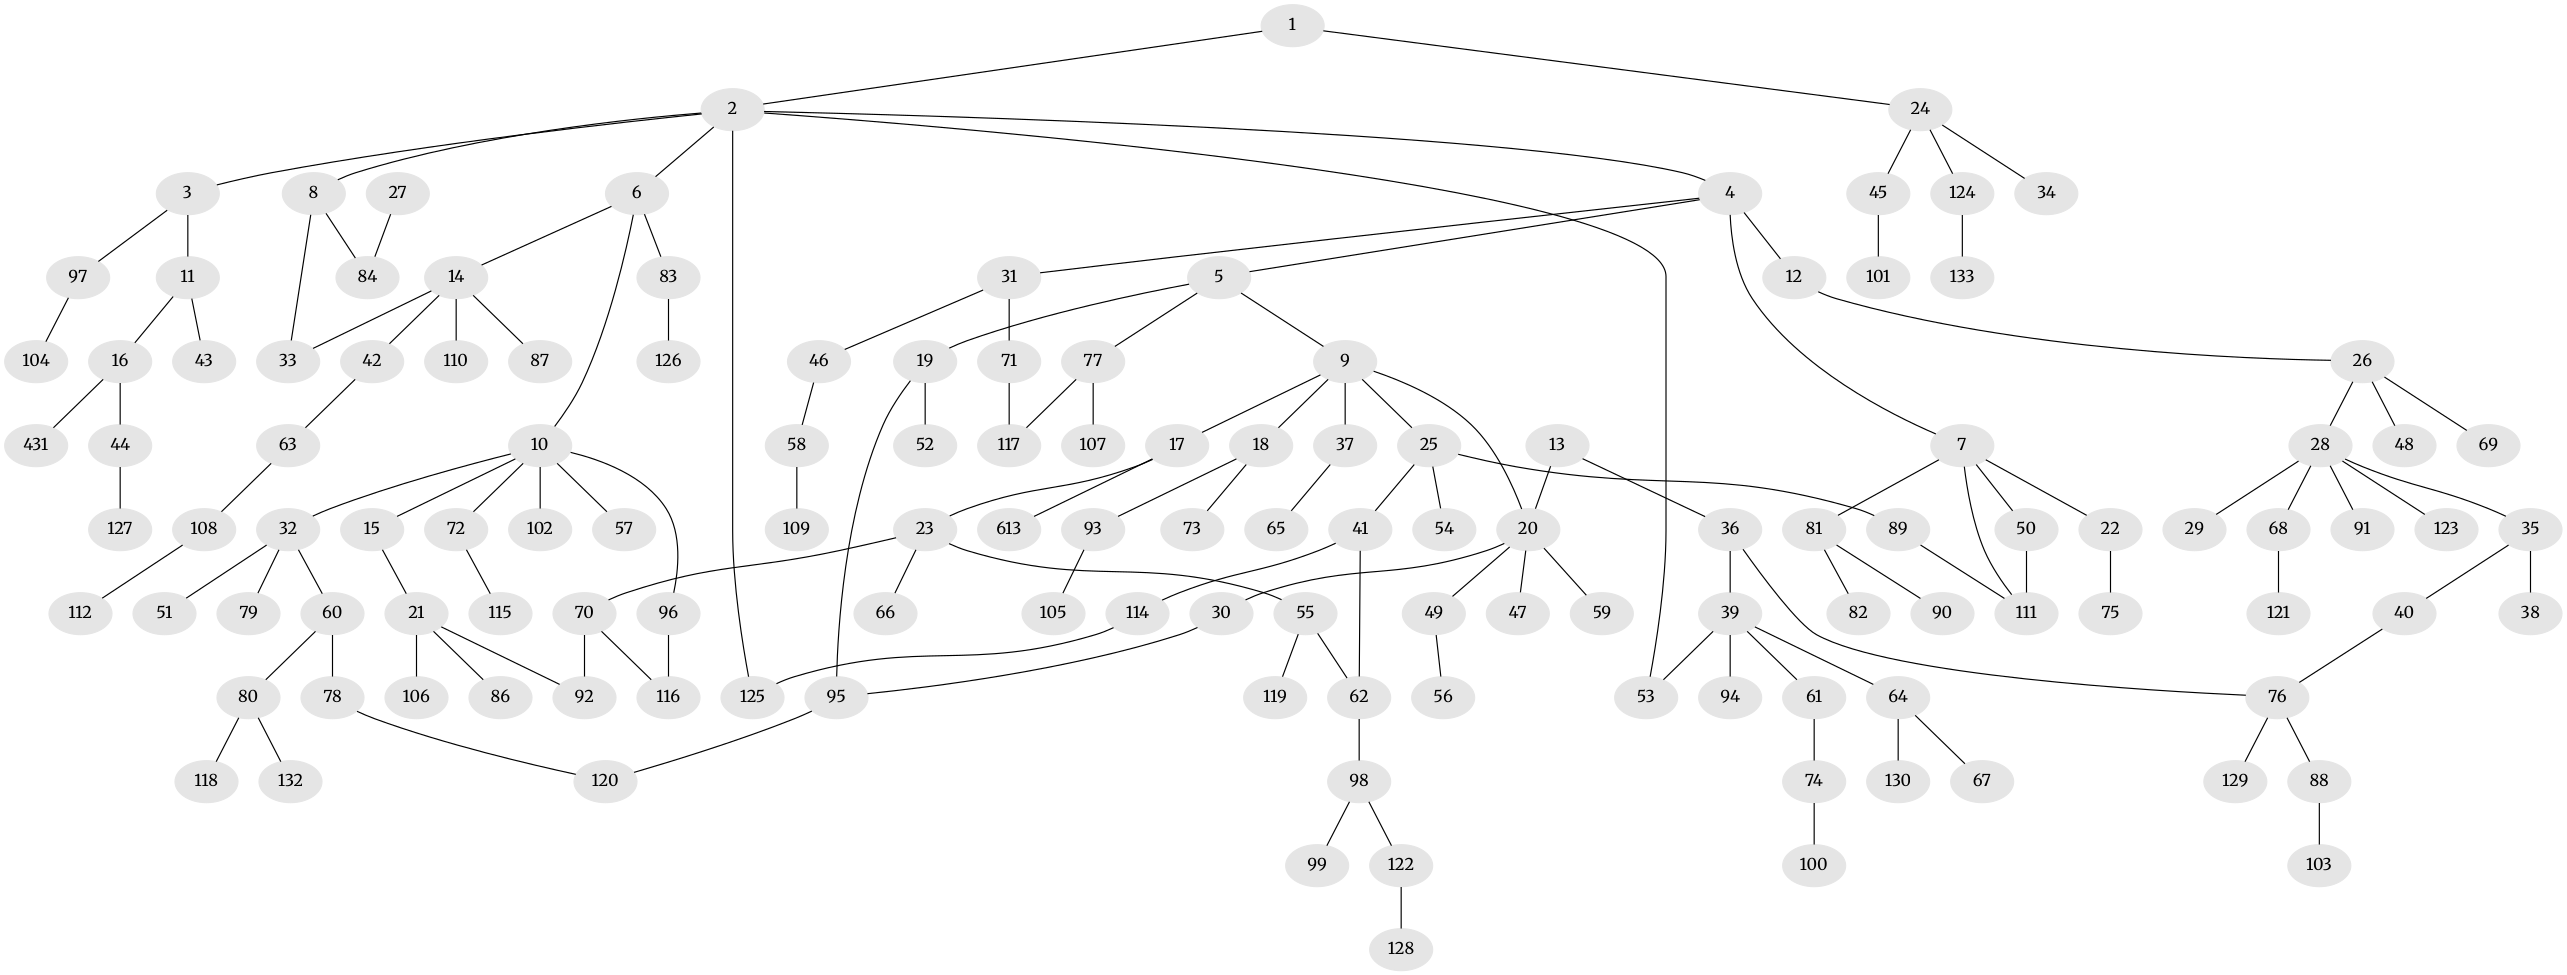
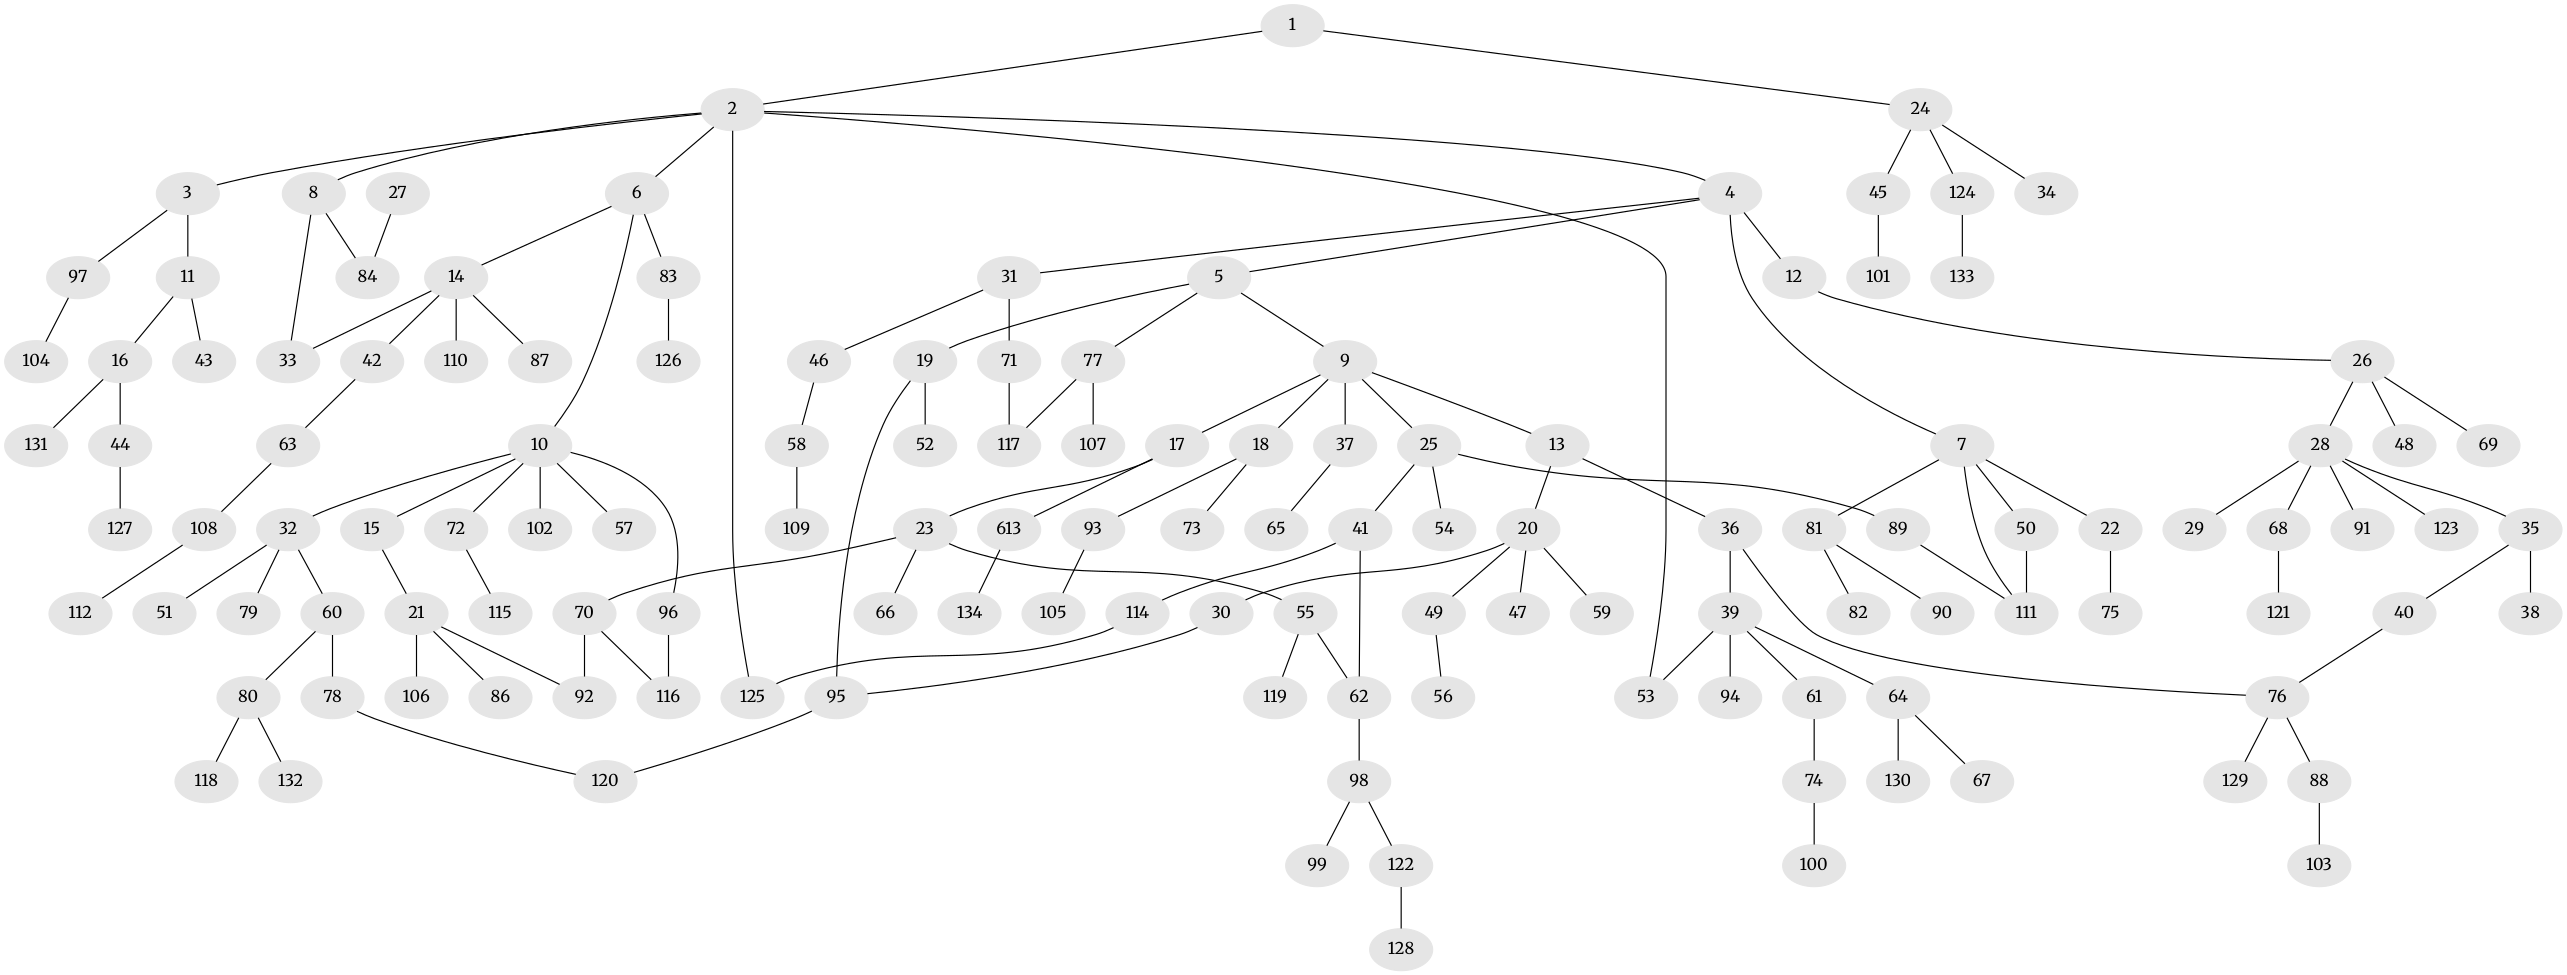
(1466, 420) -> (1452, 402)
(36, 446) -> (36, 446)
none -> (970, 614)
